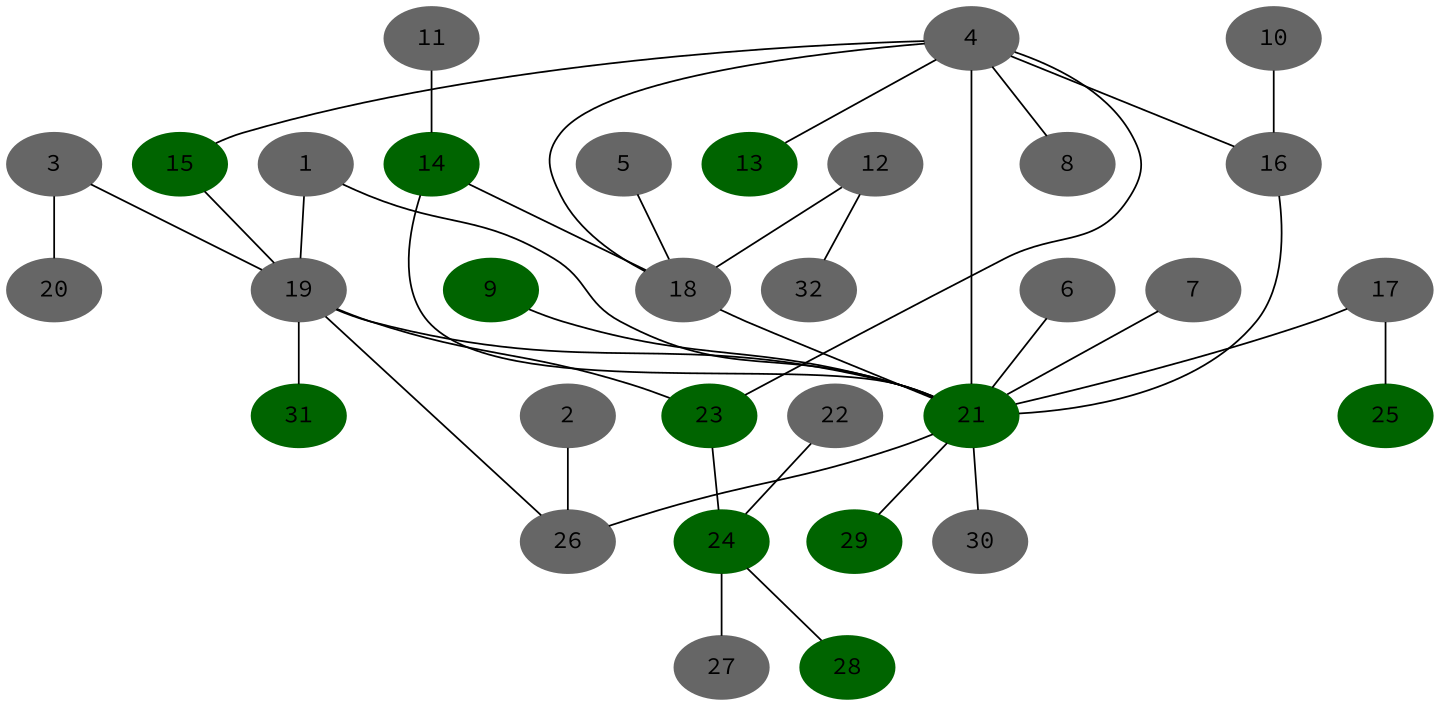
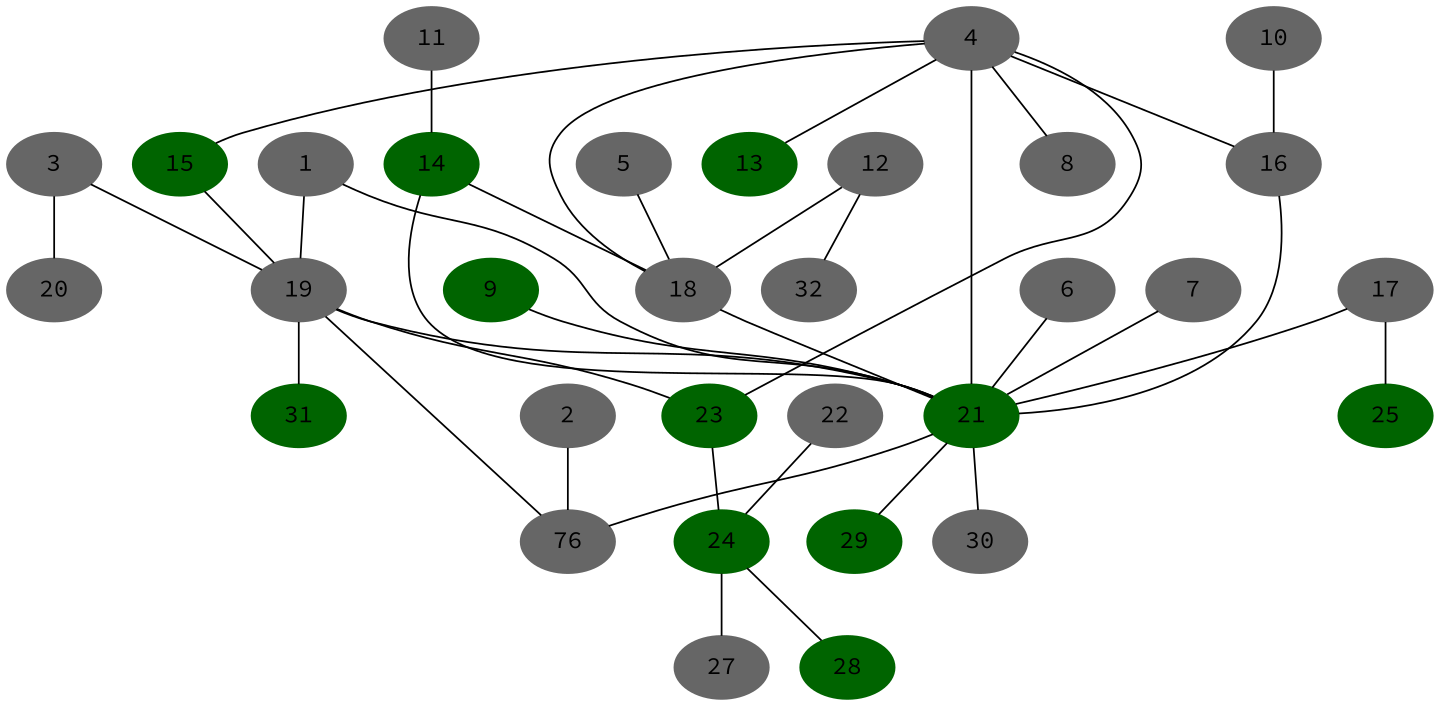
(568, 542) -> (568, 542)
